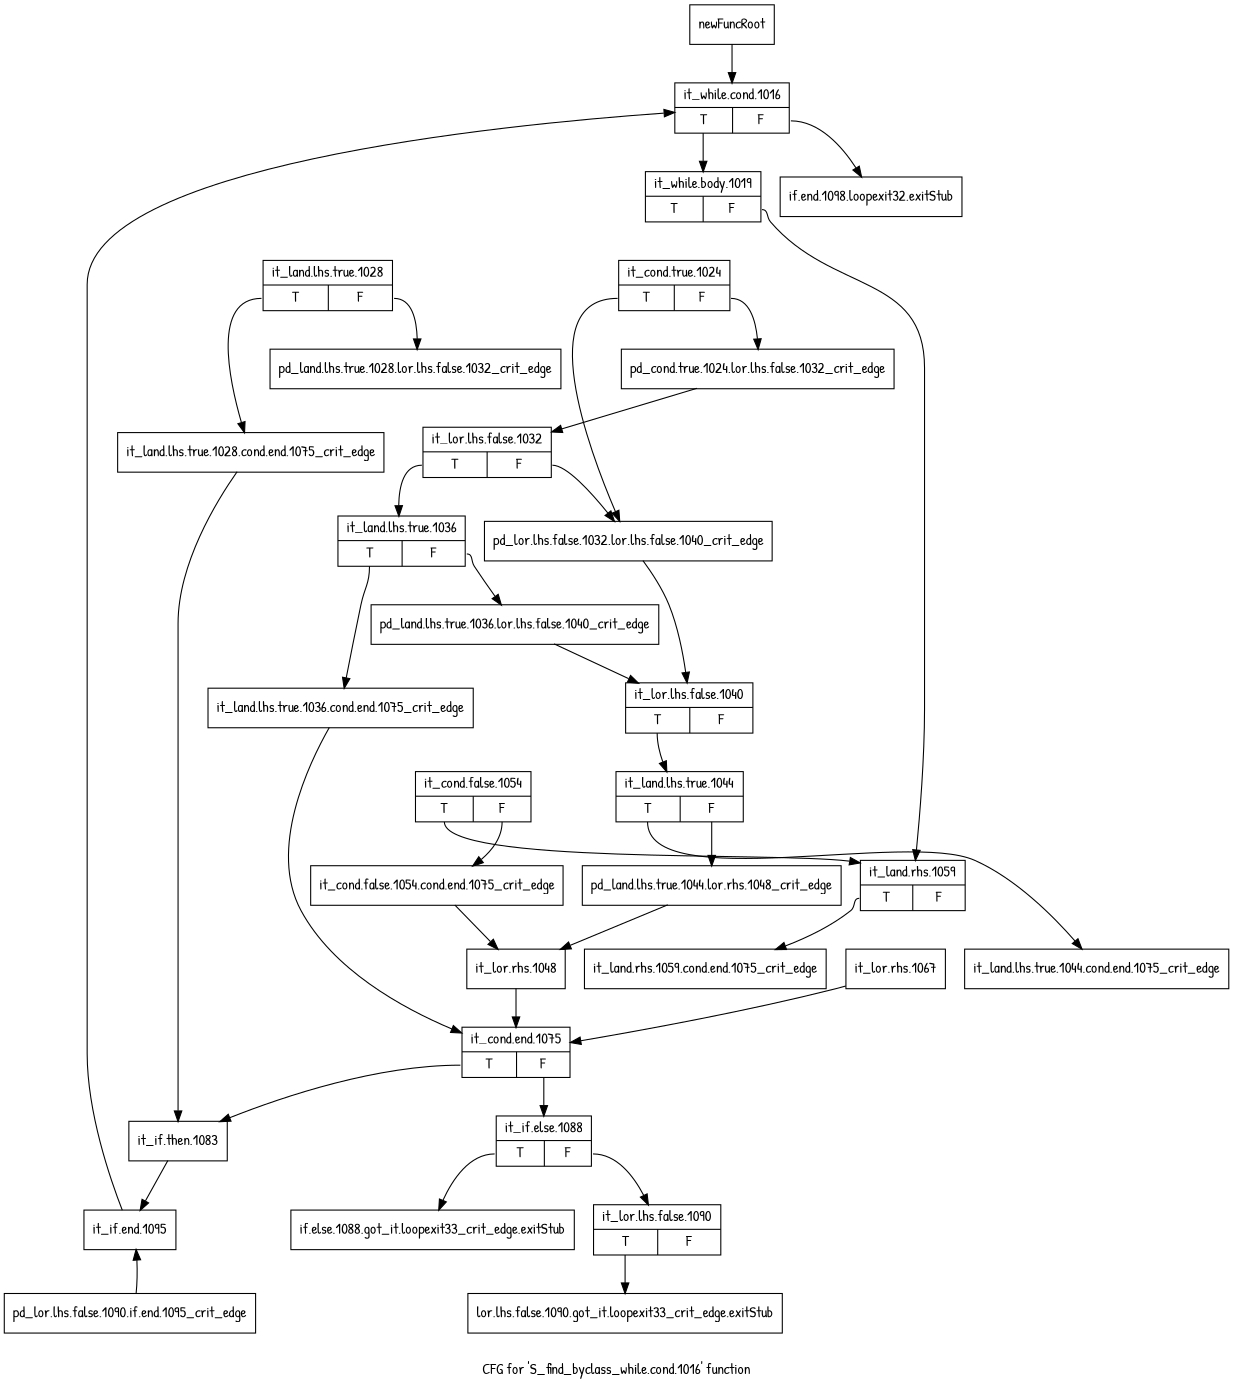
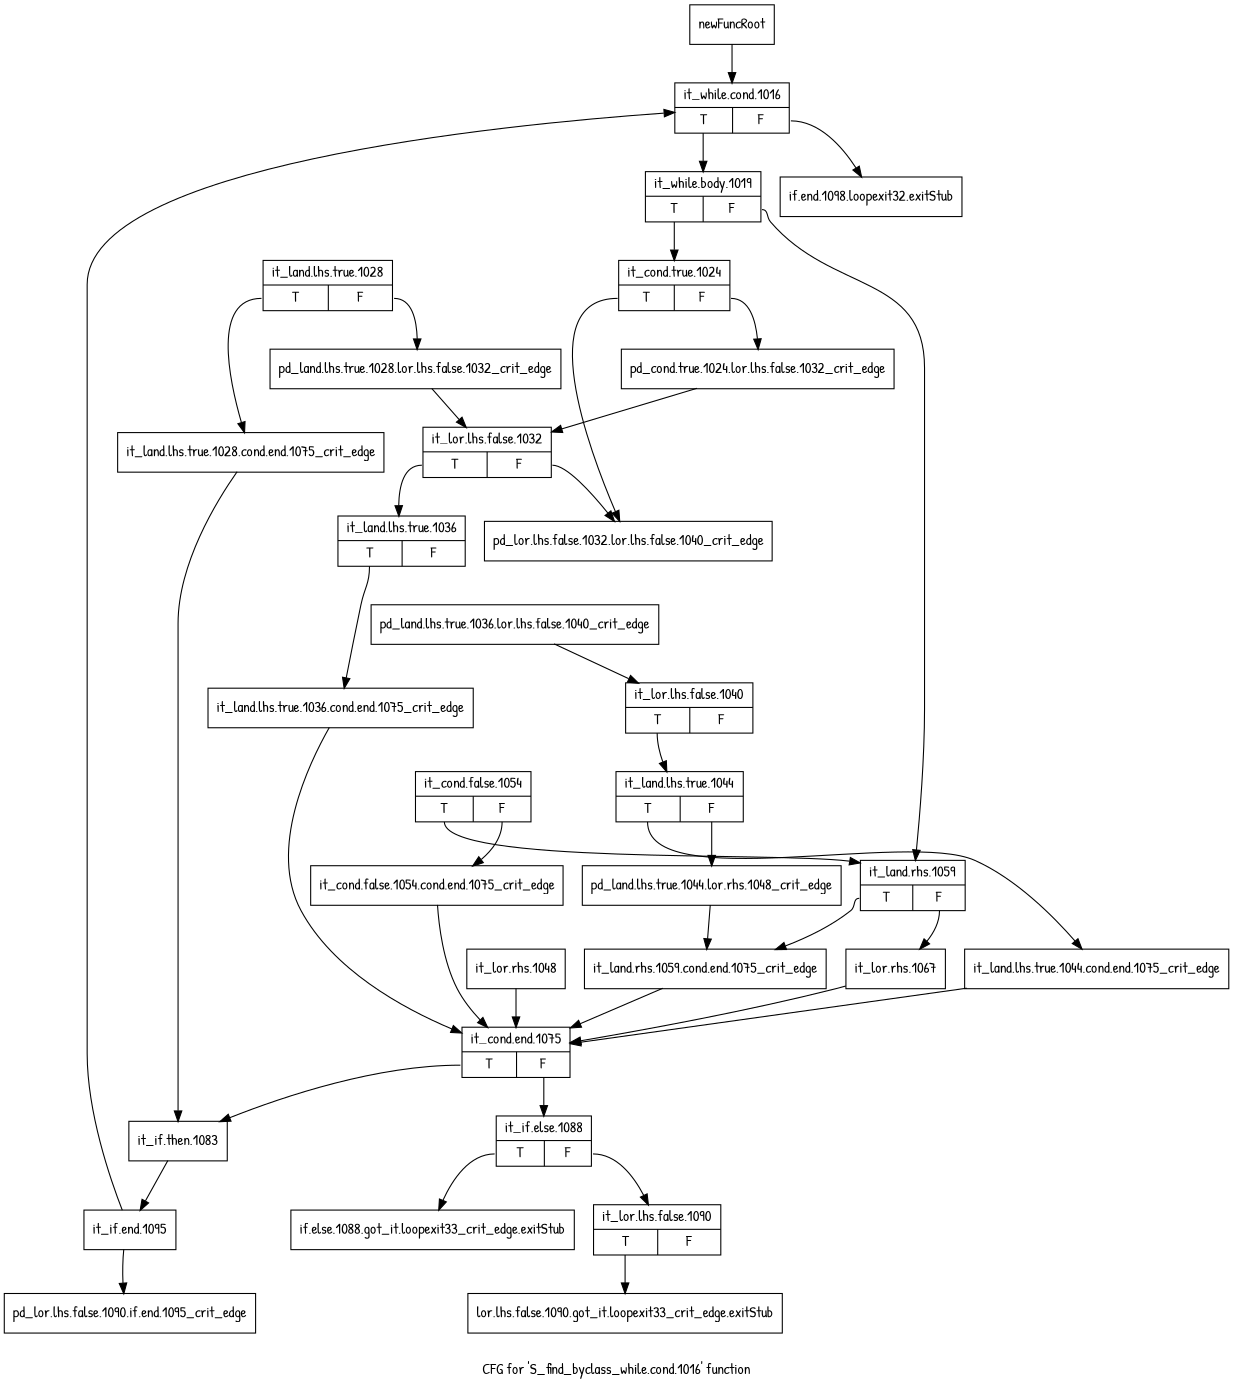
none -> (674, 236)
none -> (445, 404)
(480, 575) -> none
(672, 613) -> none
(473, 923) -> (448, 967)
(619, 925) -> (709, 922)
none -> (936, 927)
none -> (621, 1006)
none -> (774, 1015)
(137, 1277) -> (123, 1266)
